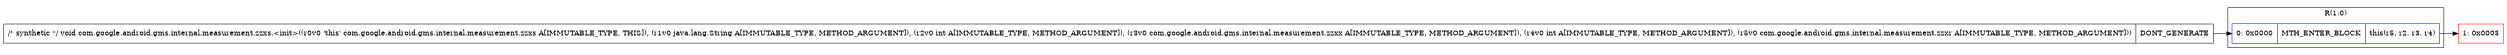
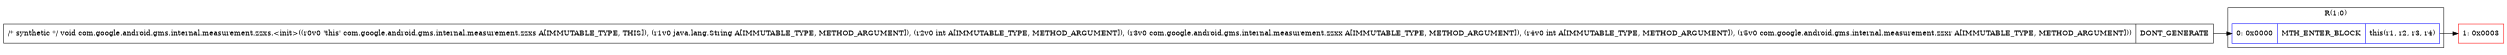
(2403, 33) -> (2403, 33)
